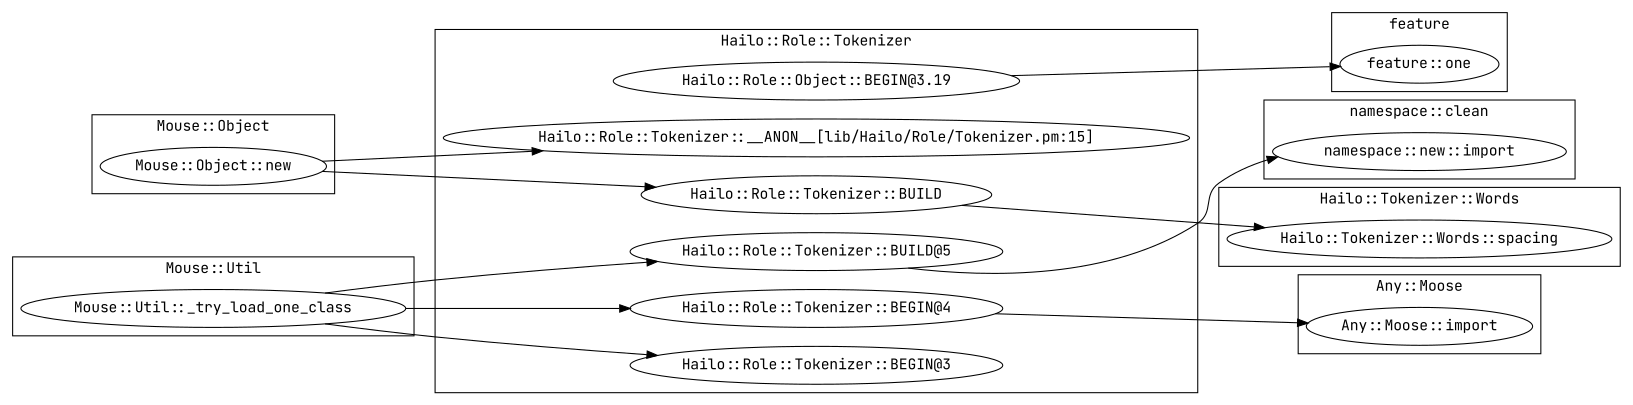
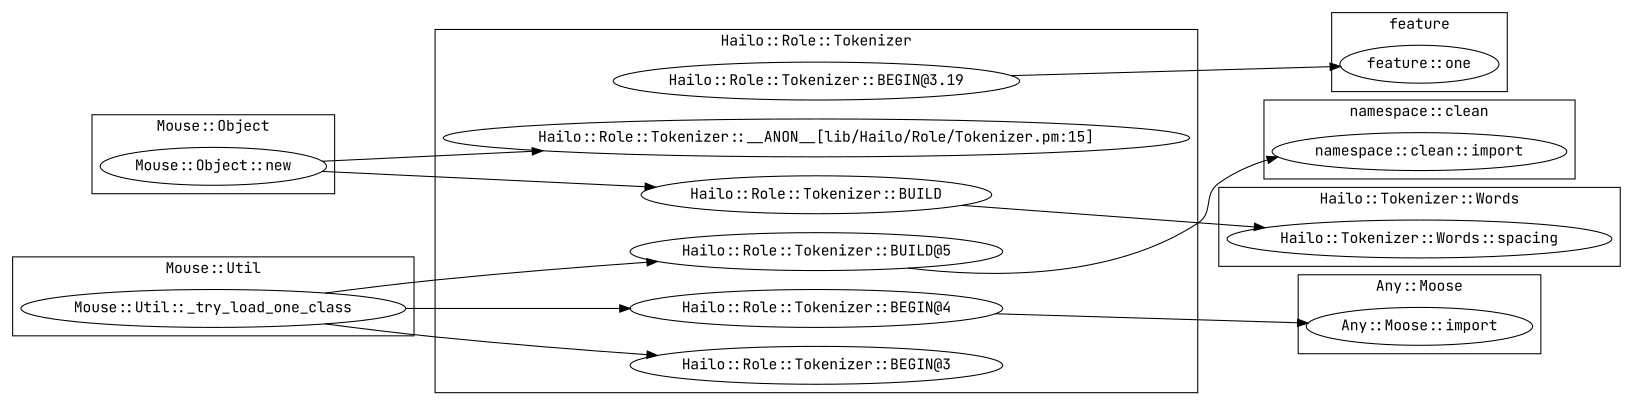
(816, 81) -> (816, 81)
(1419, 152) -> (1419, 152)
